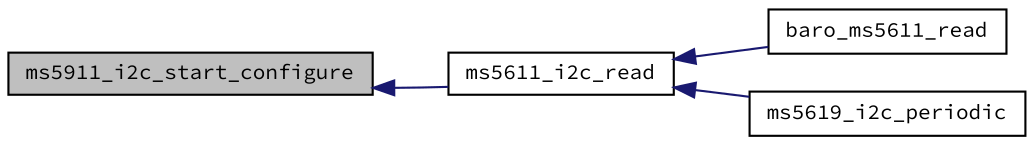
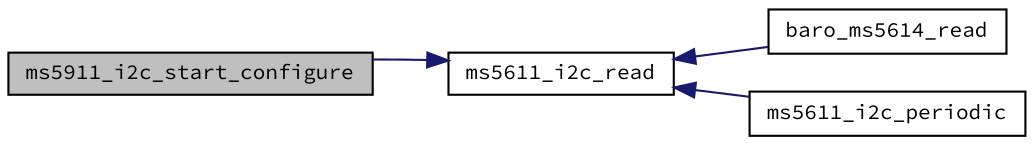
(887, 32) -> (887, 32)
(422, 88) -> (400, 60)
(887, 114) -> (887, 114)
